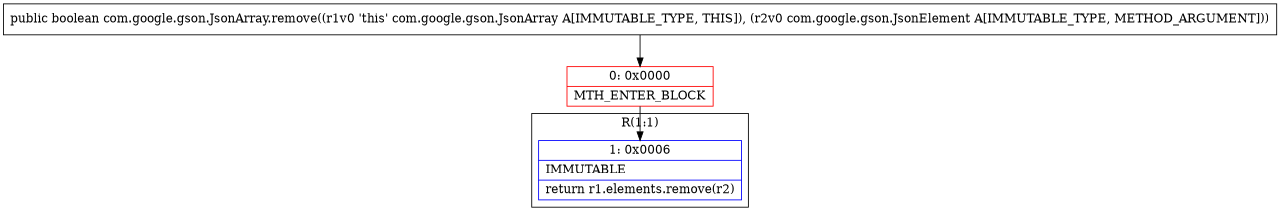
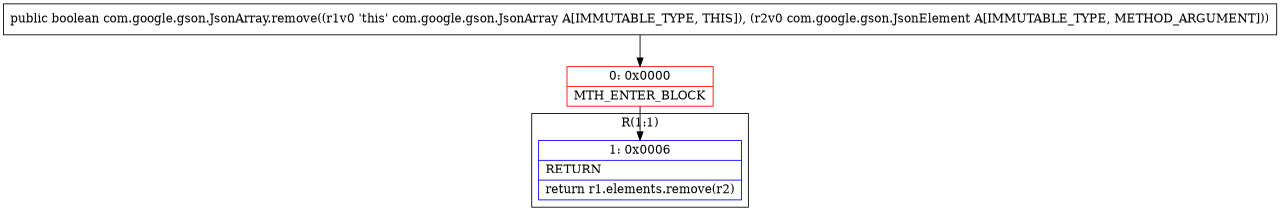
(586, 170) -> (573, 170)
